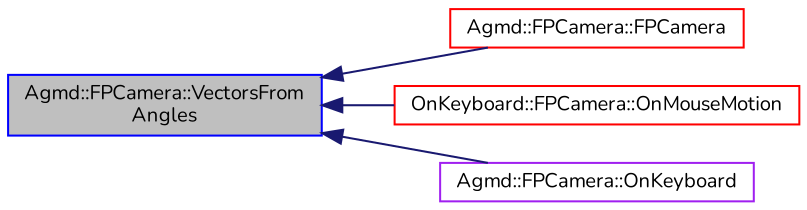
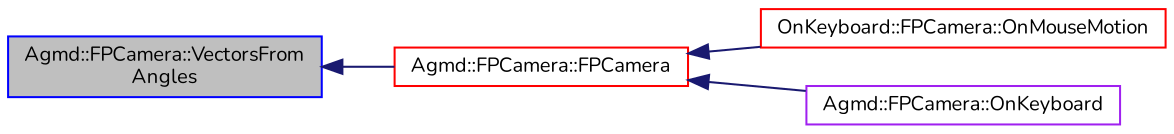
(368, 105) -> (735, 49)
(415, 150) -> (757, 86)
